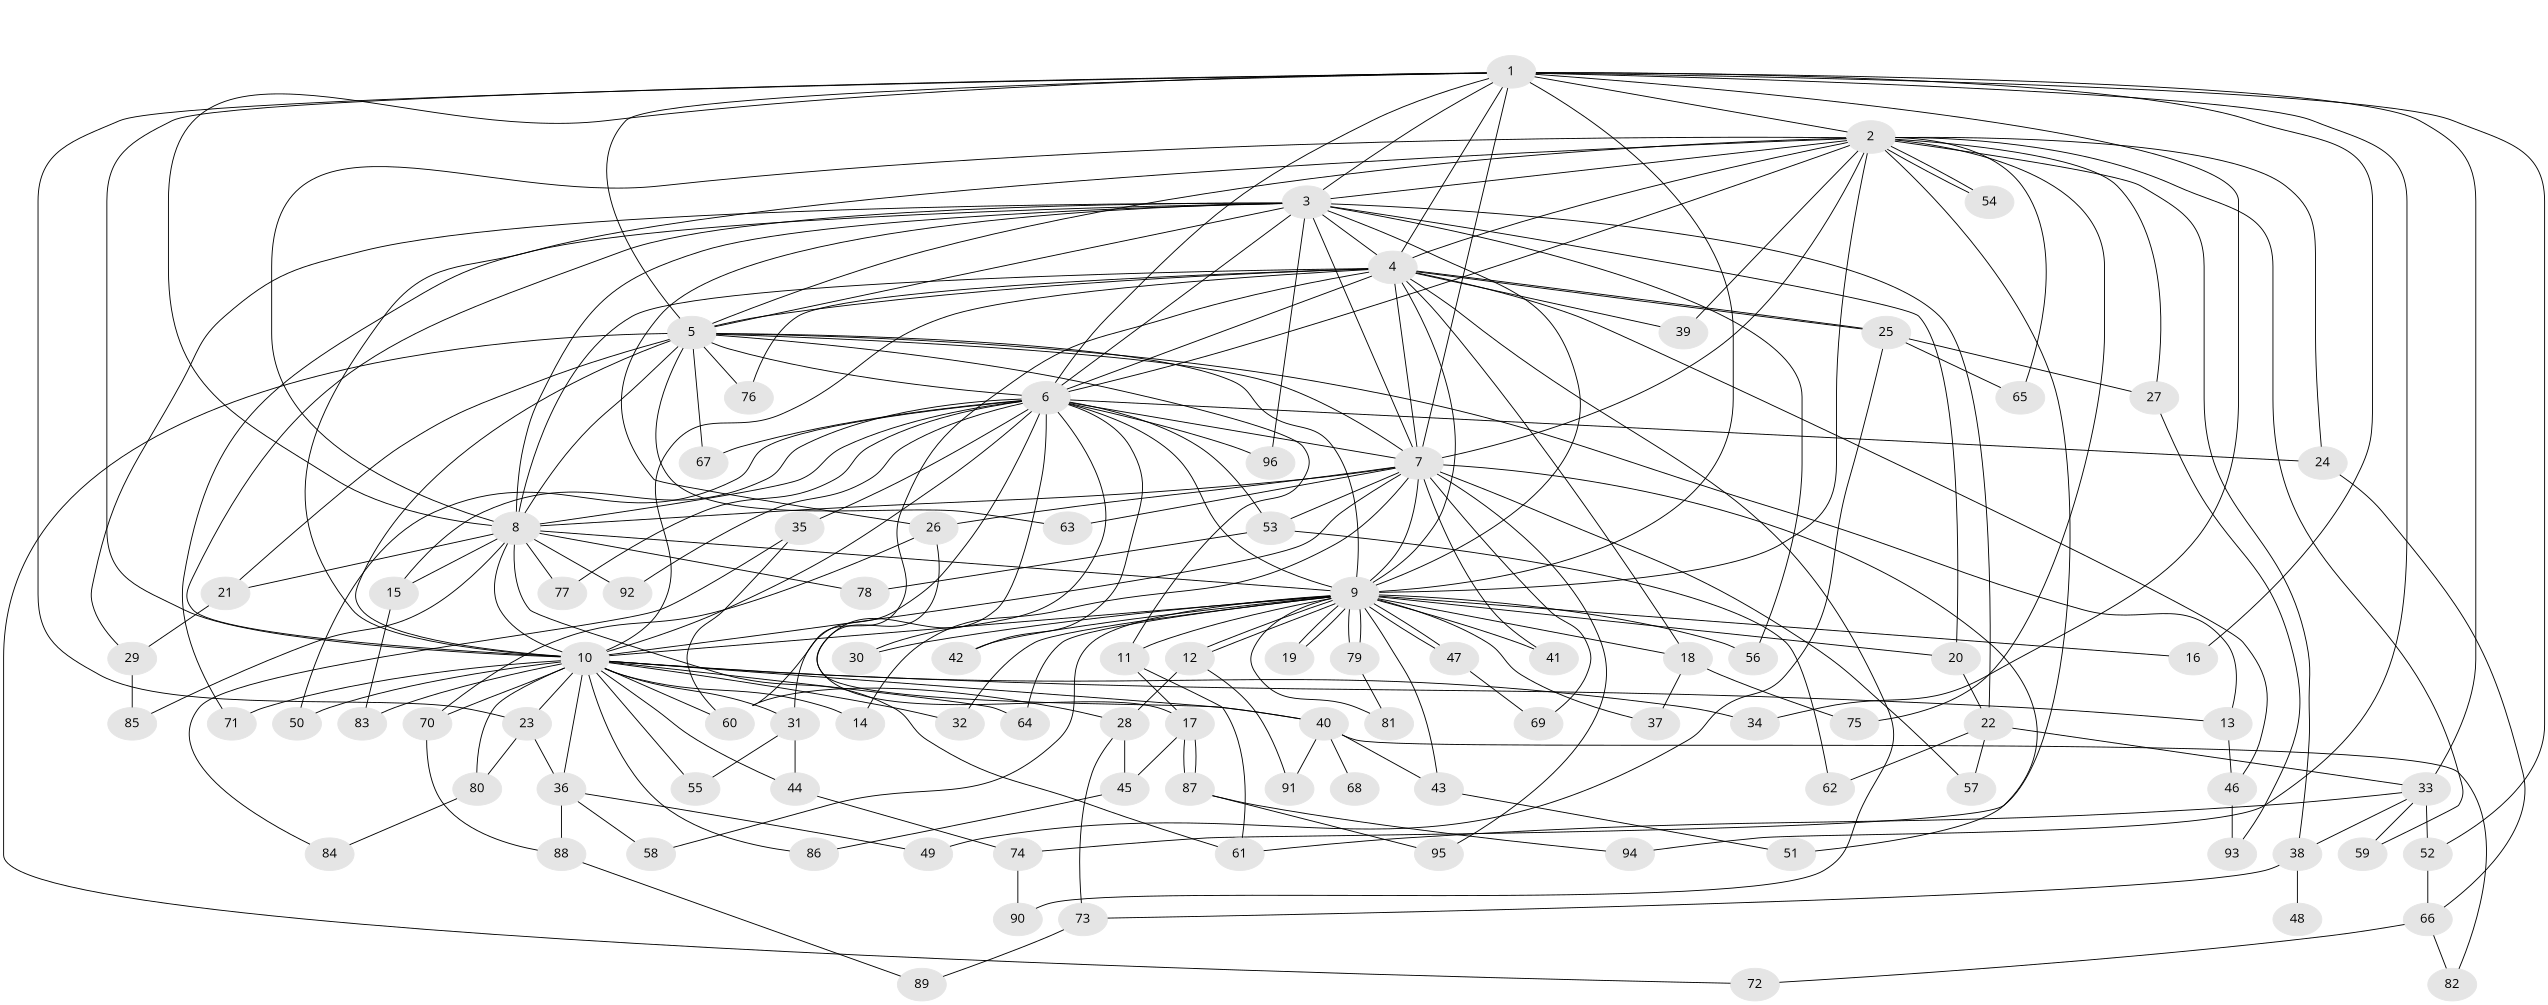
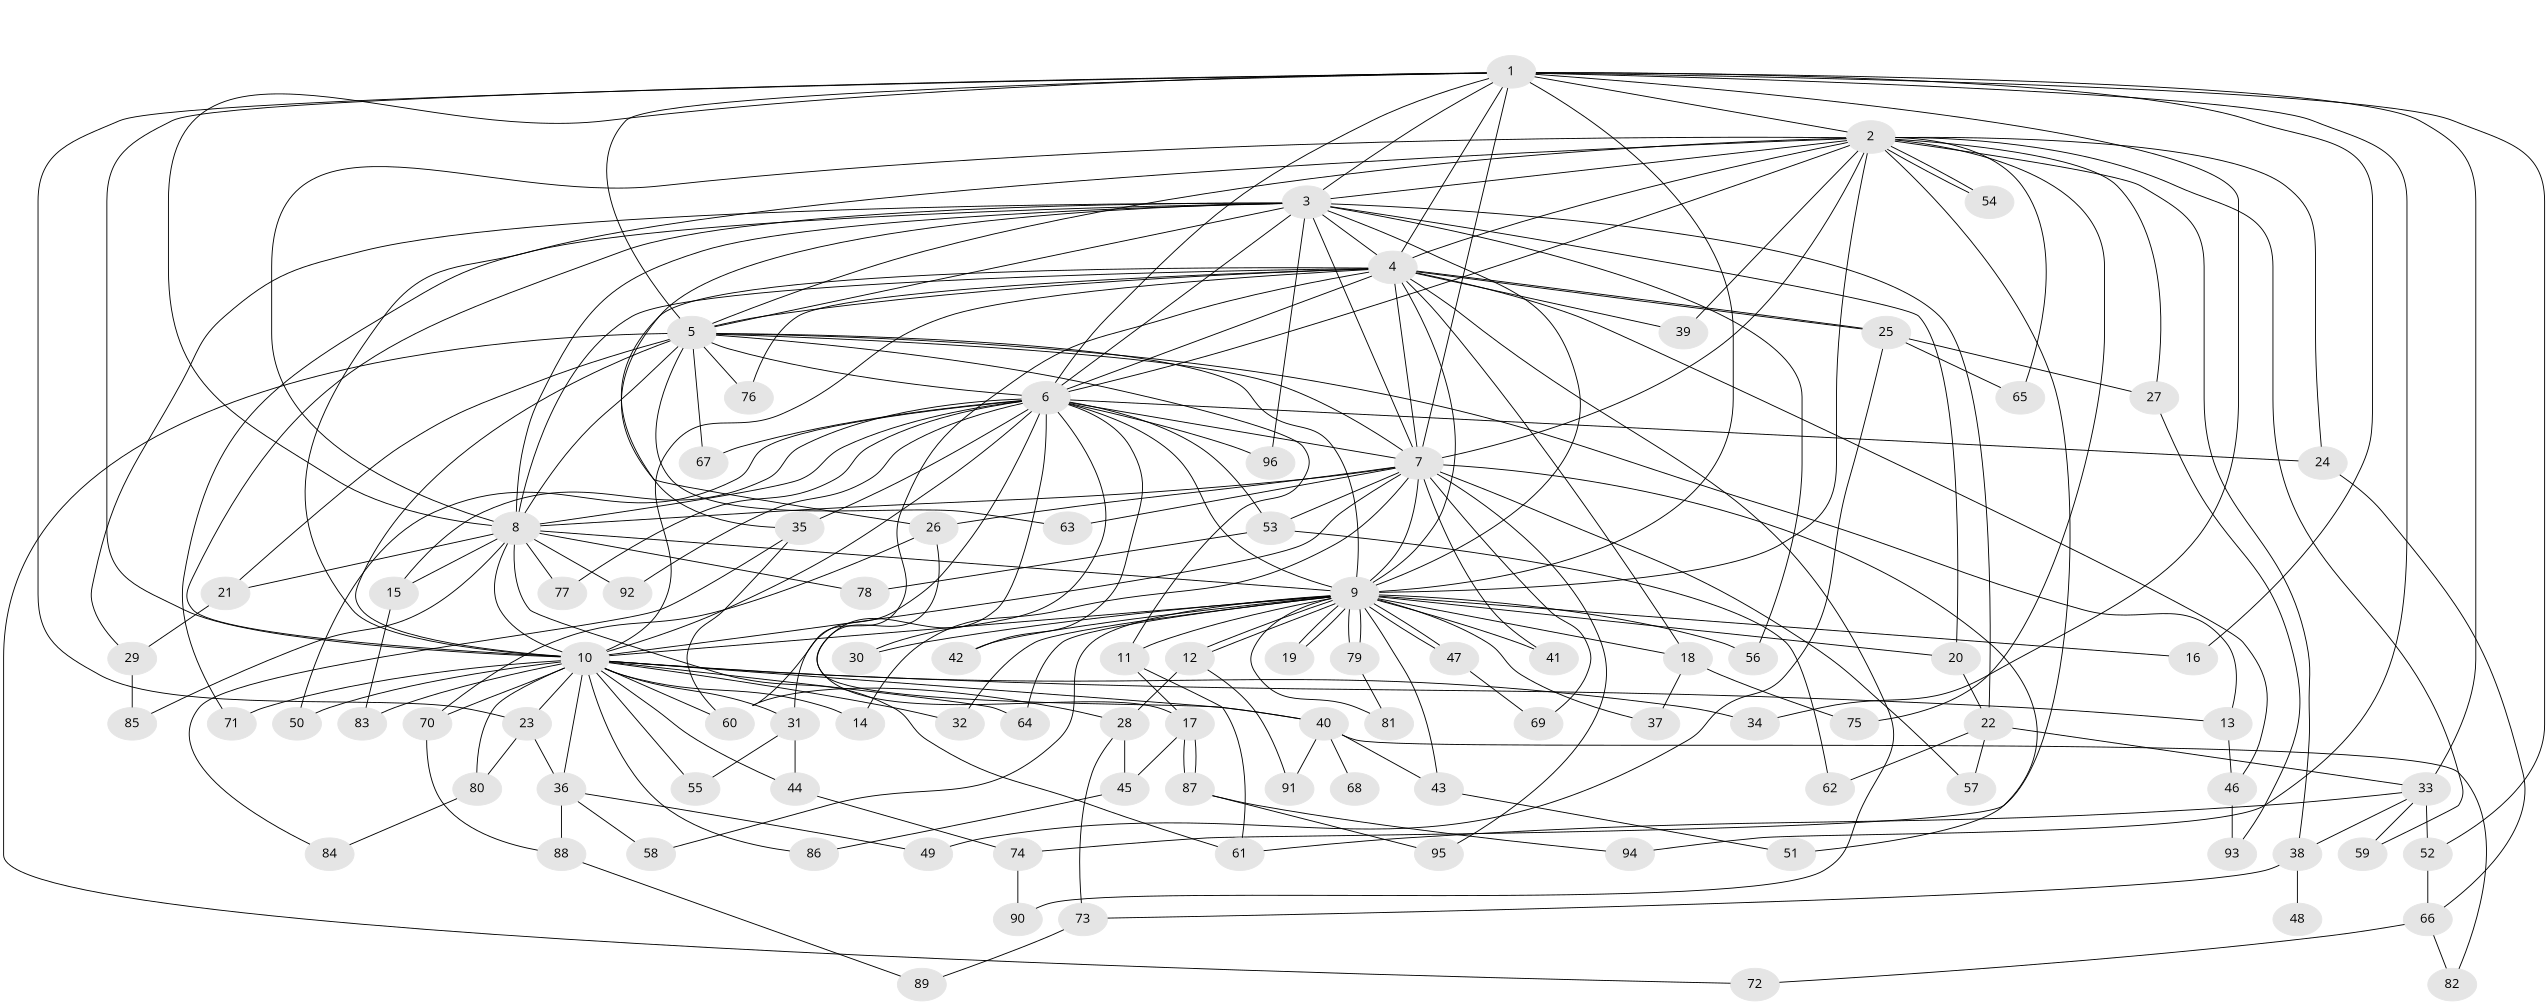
none -> (854, 280)
